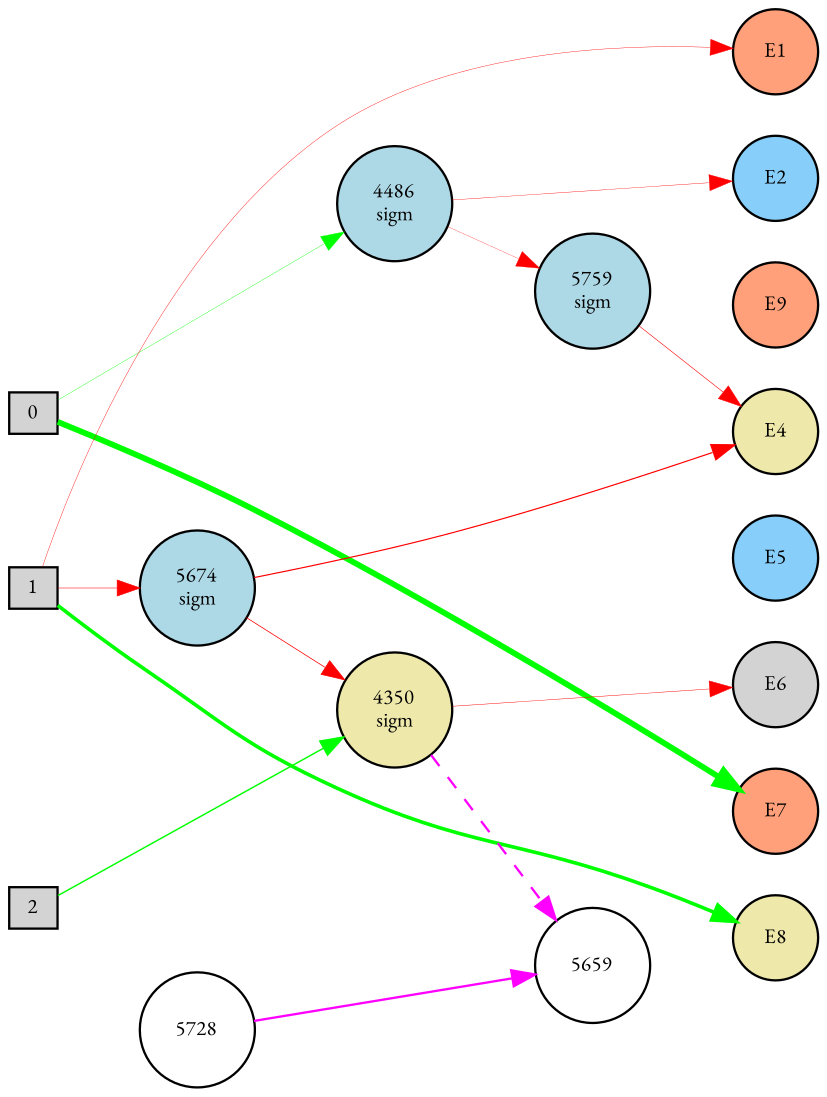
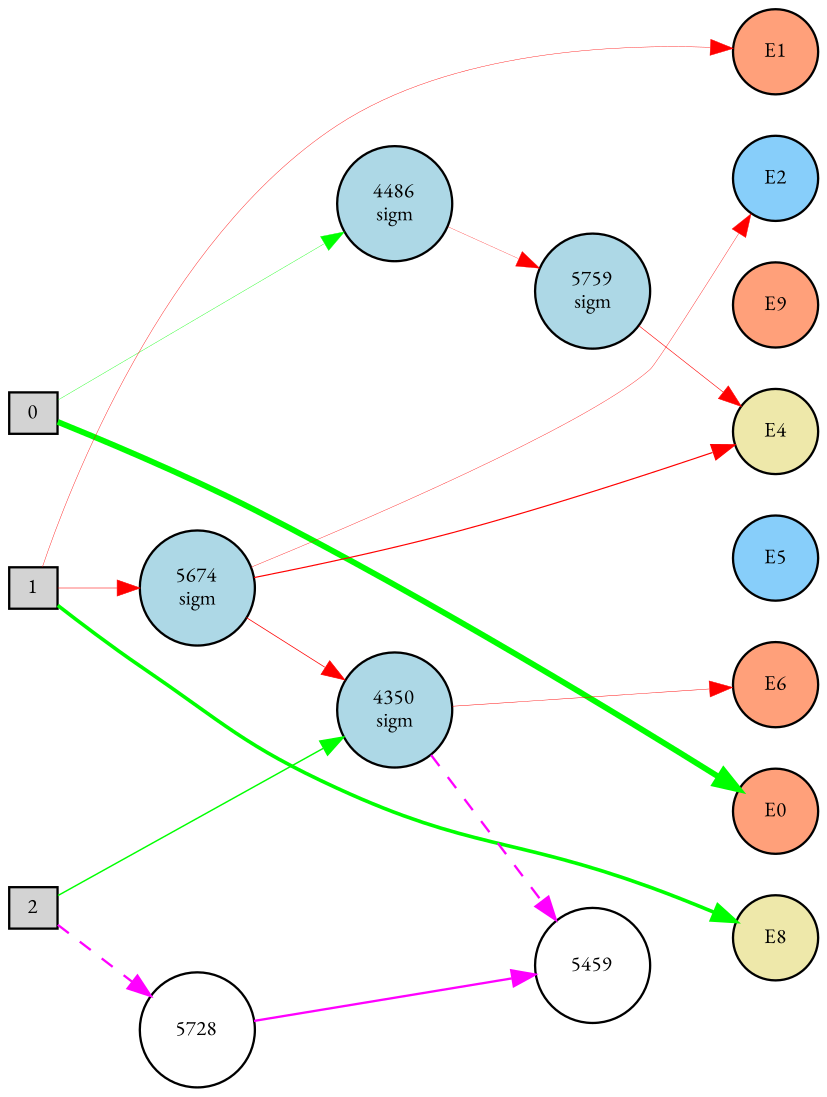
(580, 191) -> (529, 443)
(776, 685) -> (776, 685)
(395, 710) -> (395, 710)
(776, 811) -> (776, 811)
none -> (95, 953)
(593, 965) -> (593, 965)
